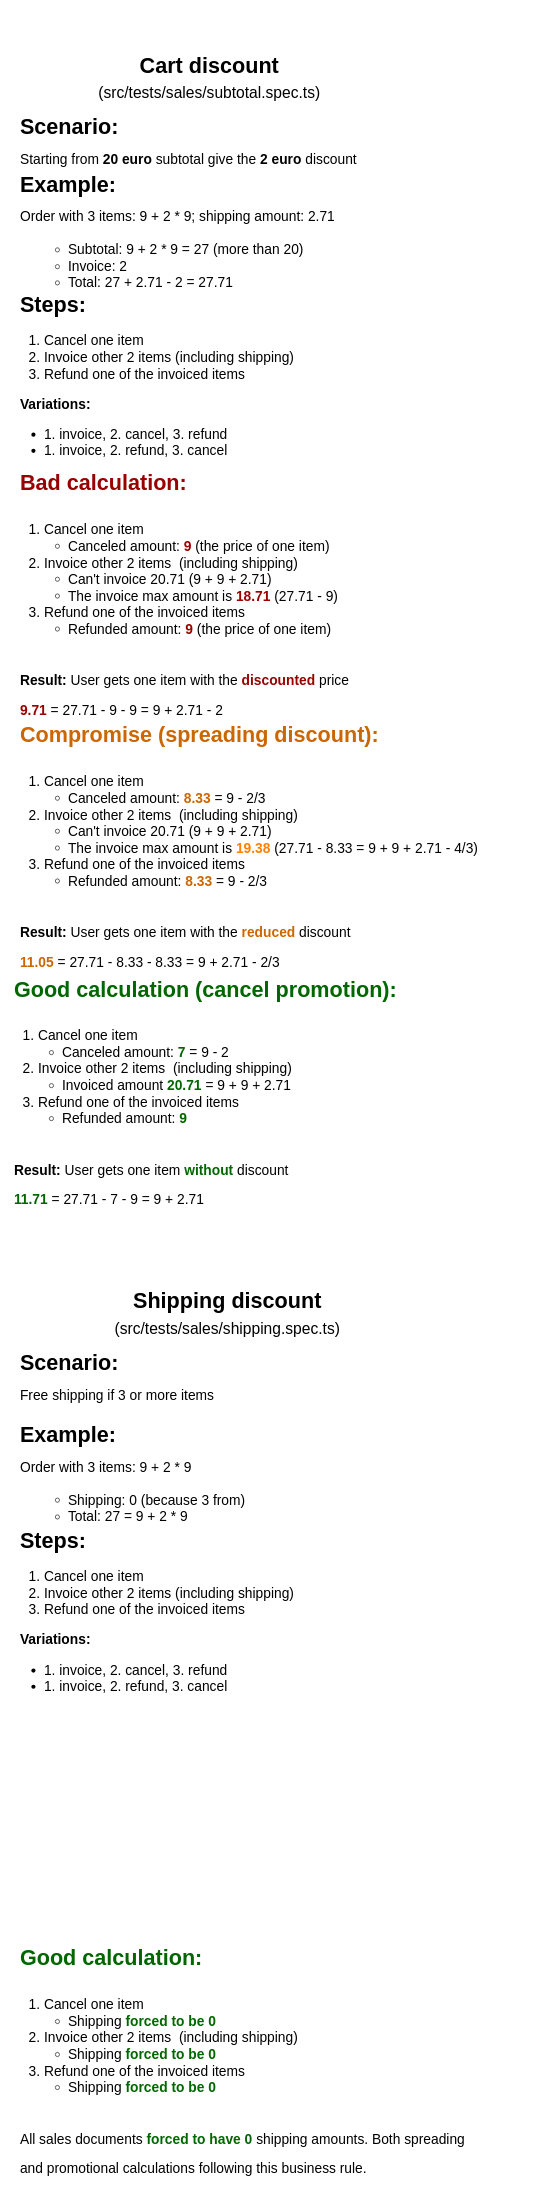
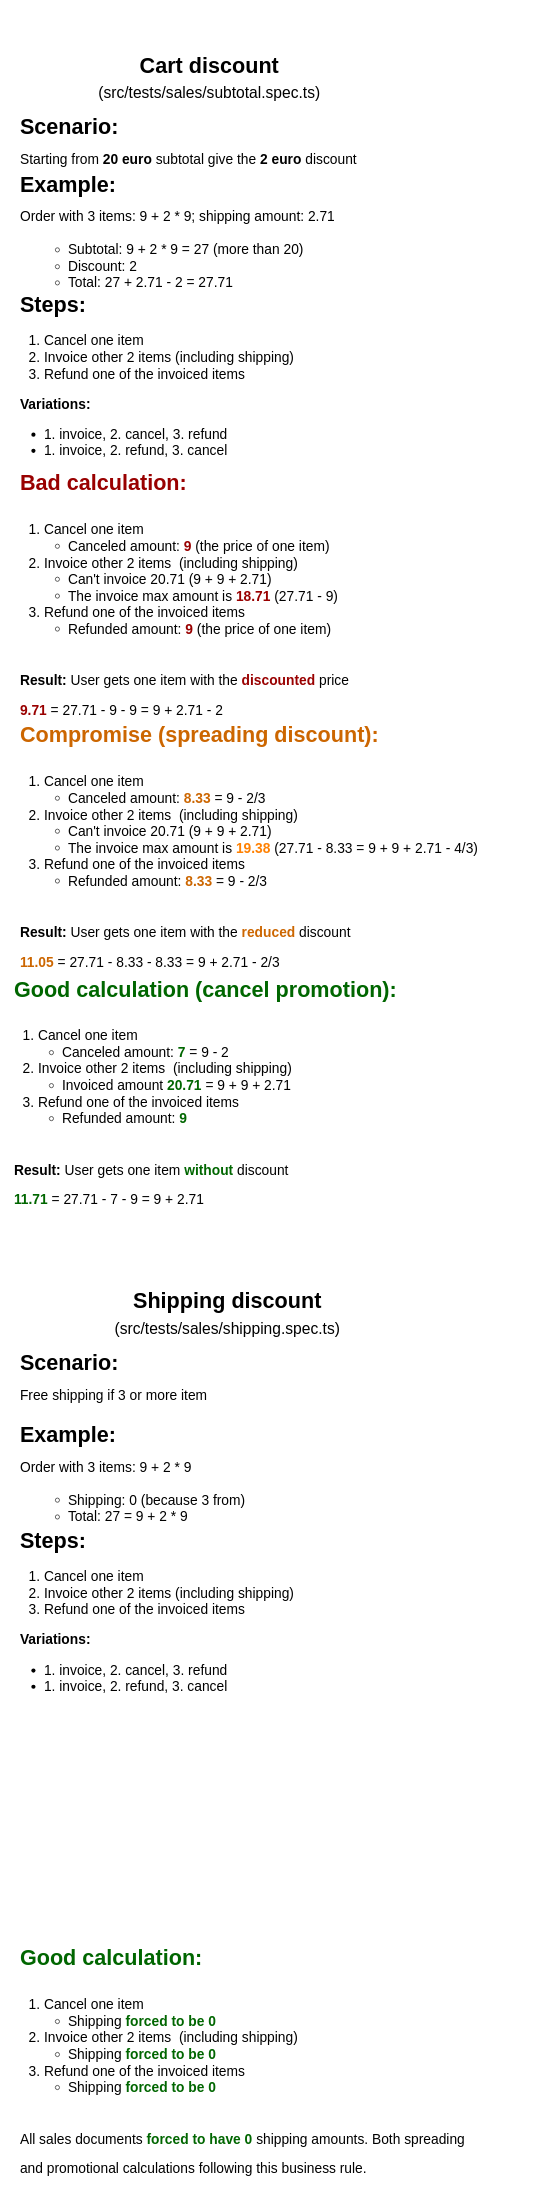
(215, 237) -> (215, 237)
(209, 1377) -> (202, 1377)
